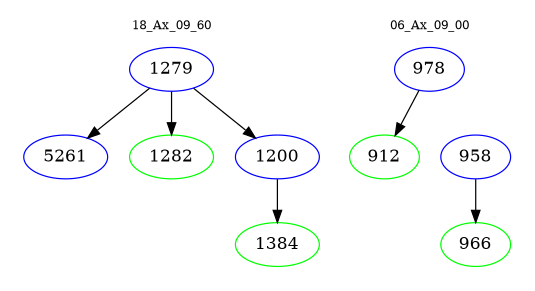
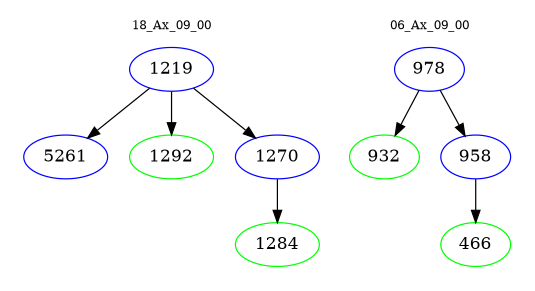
(172, 26) -> (172, 26)
(172, 69) -> (172, 69)
none -> (450, 108)
(172, 157) -> (172, 157)
(277, 157) -> (277, 157)
(384, 157) -> (384, 157)
(277, 245) -> (277, 245)
(476, 245) -> (476, 245)
